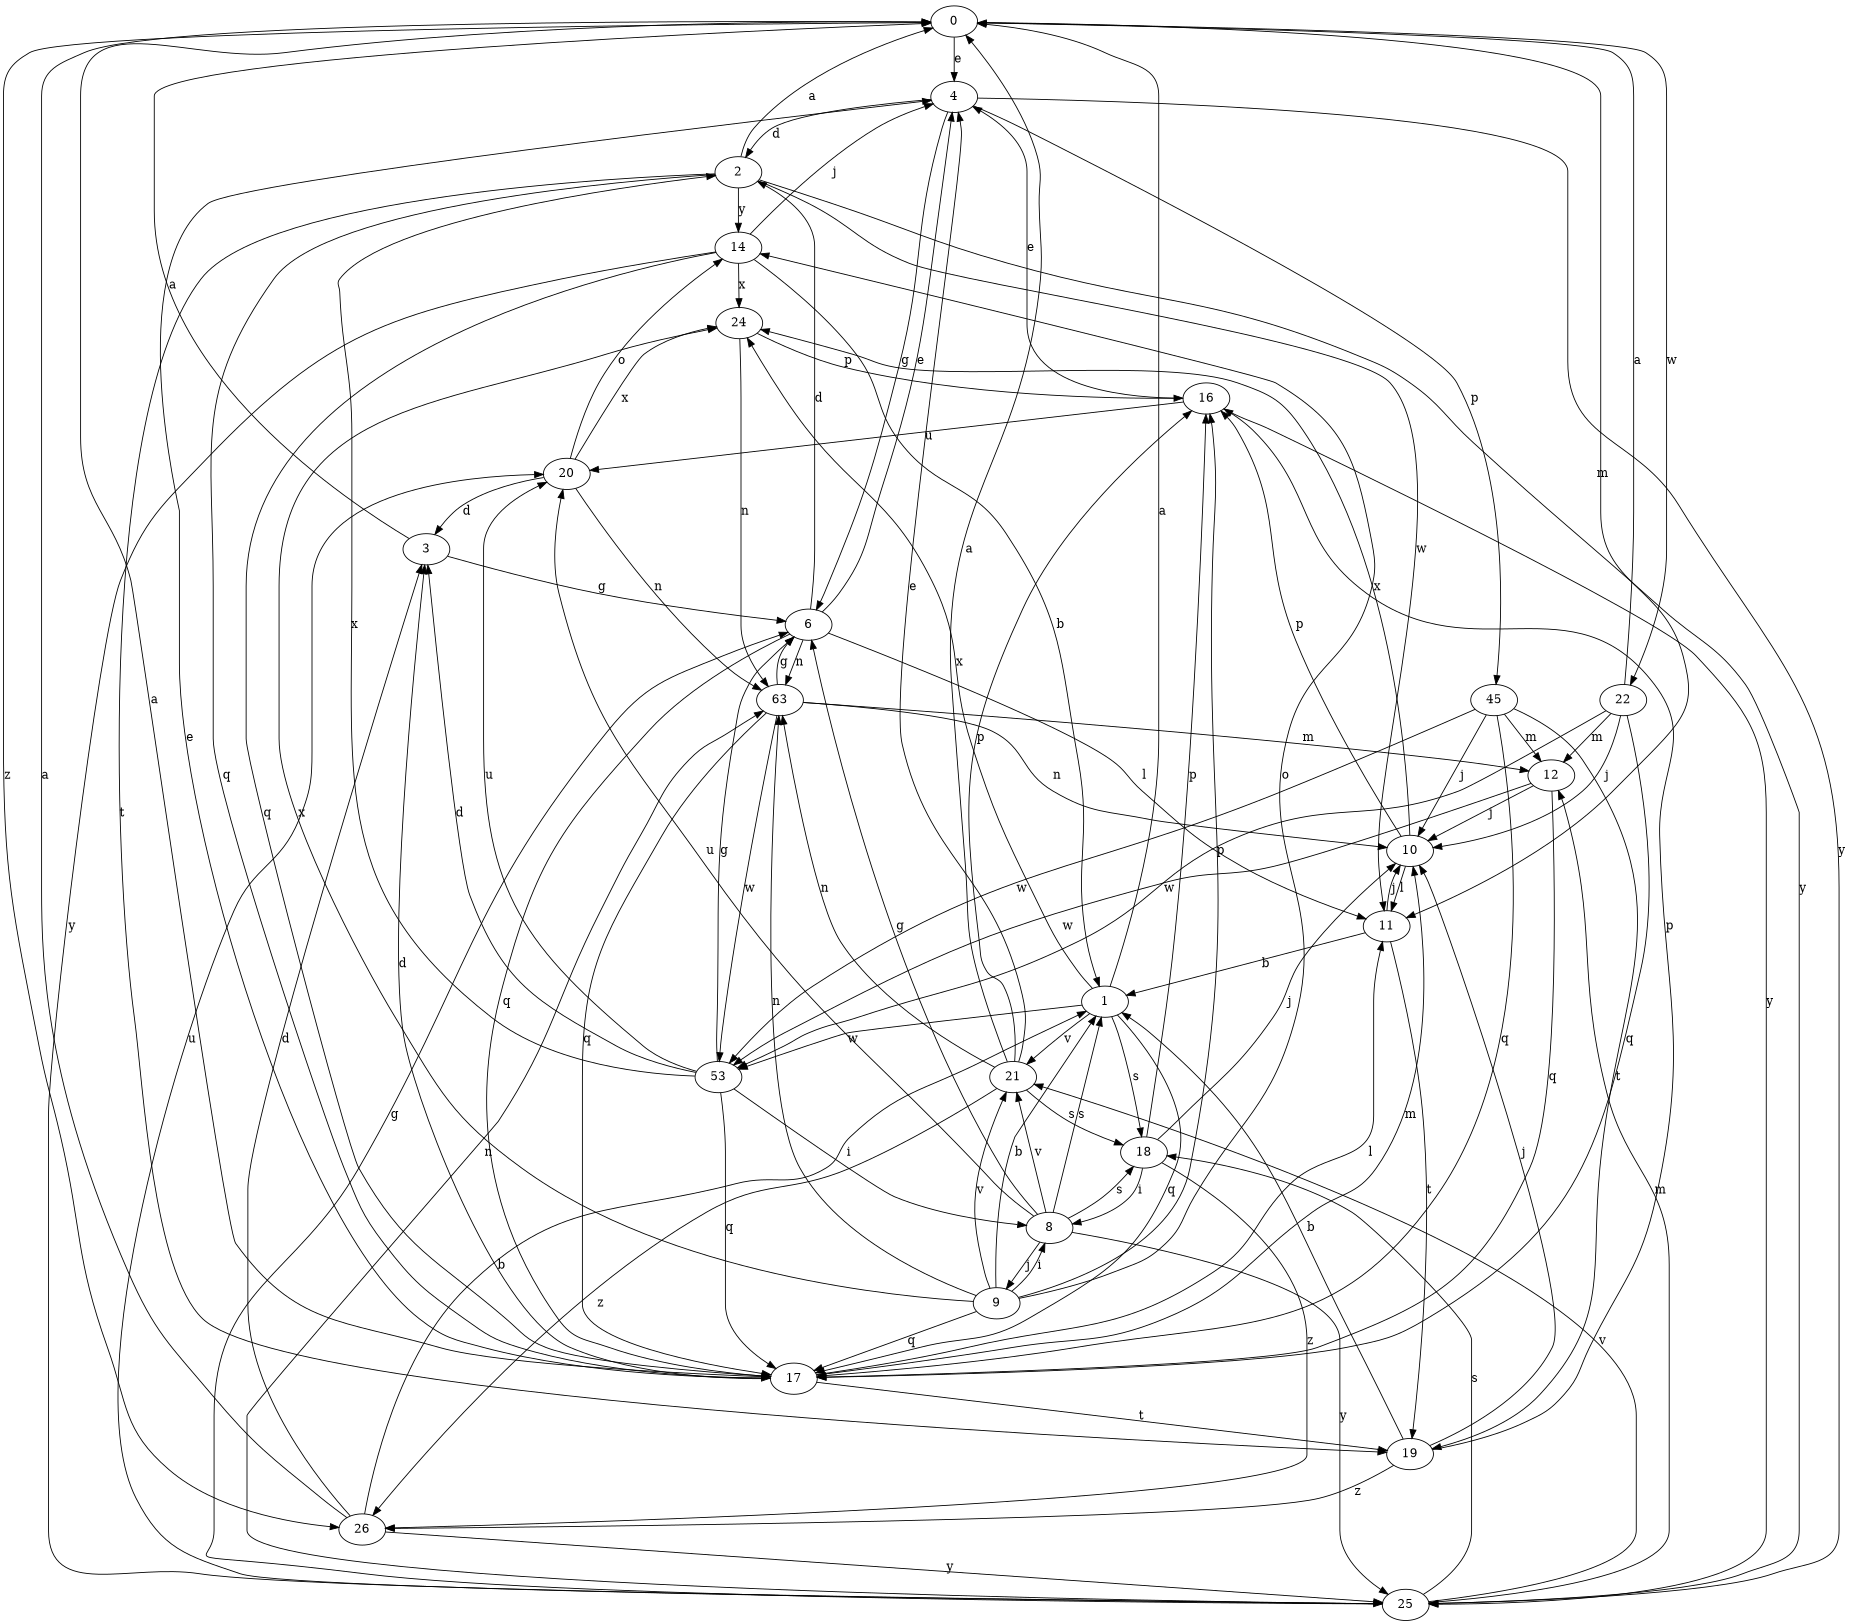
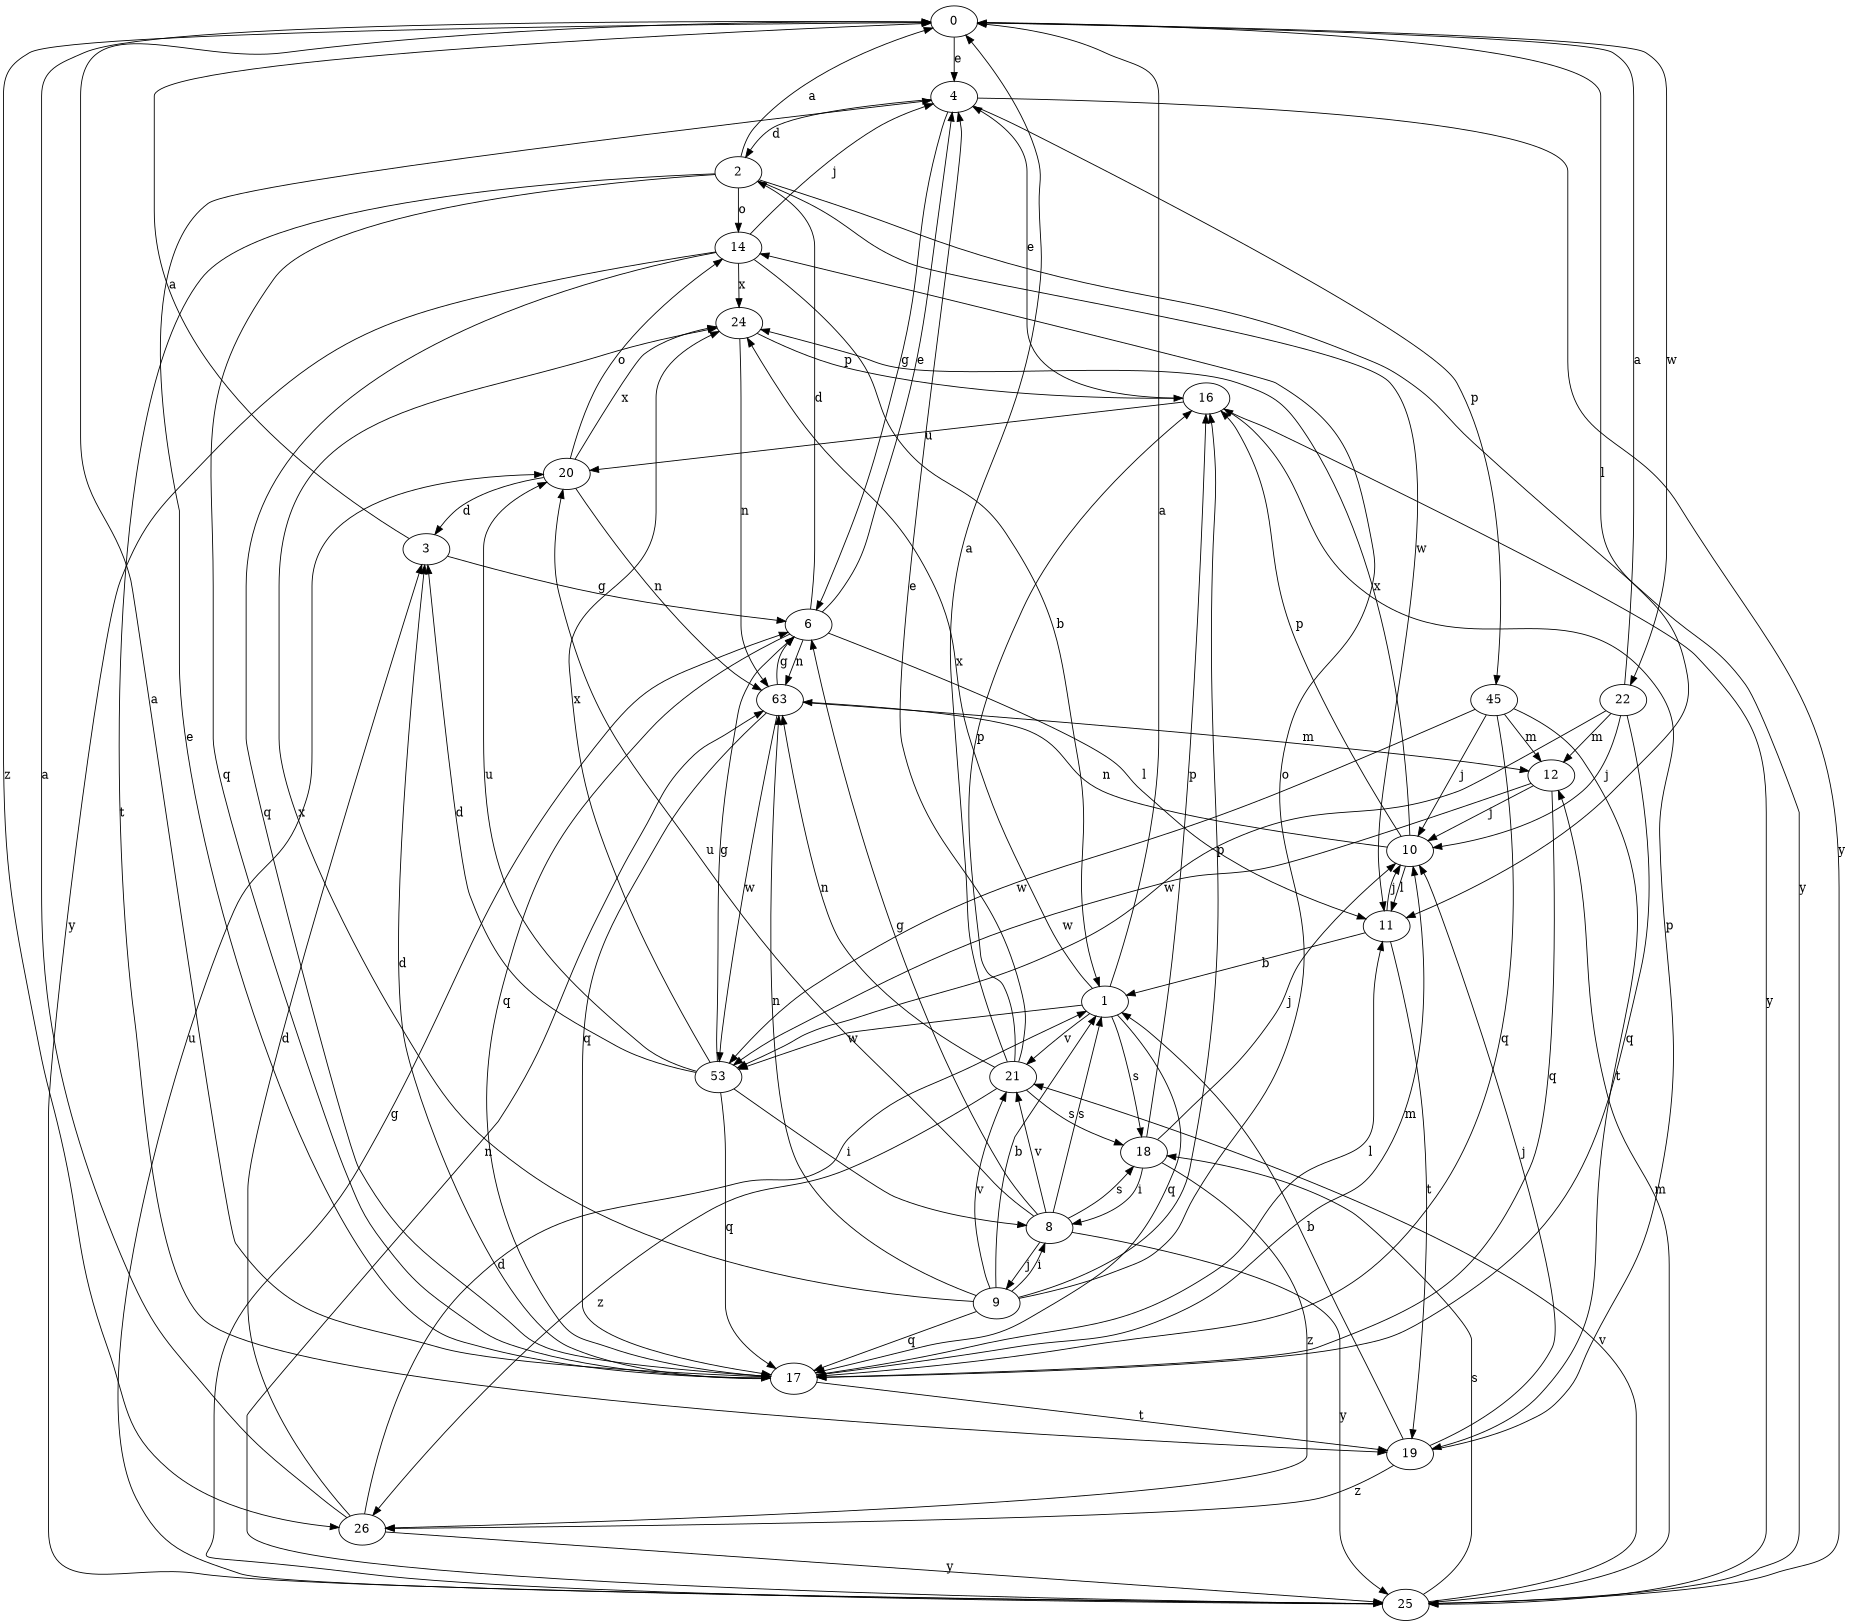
(742, 210) -> (742, 210)
(1603, 474) -> (1603, 474)
(352, 585) -> (571, 686)
(1077, 803) -> (1092, 785)
(502, 1266) -> (502, 1266)
